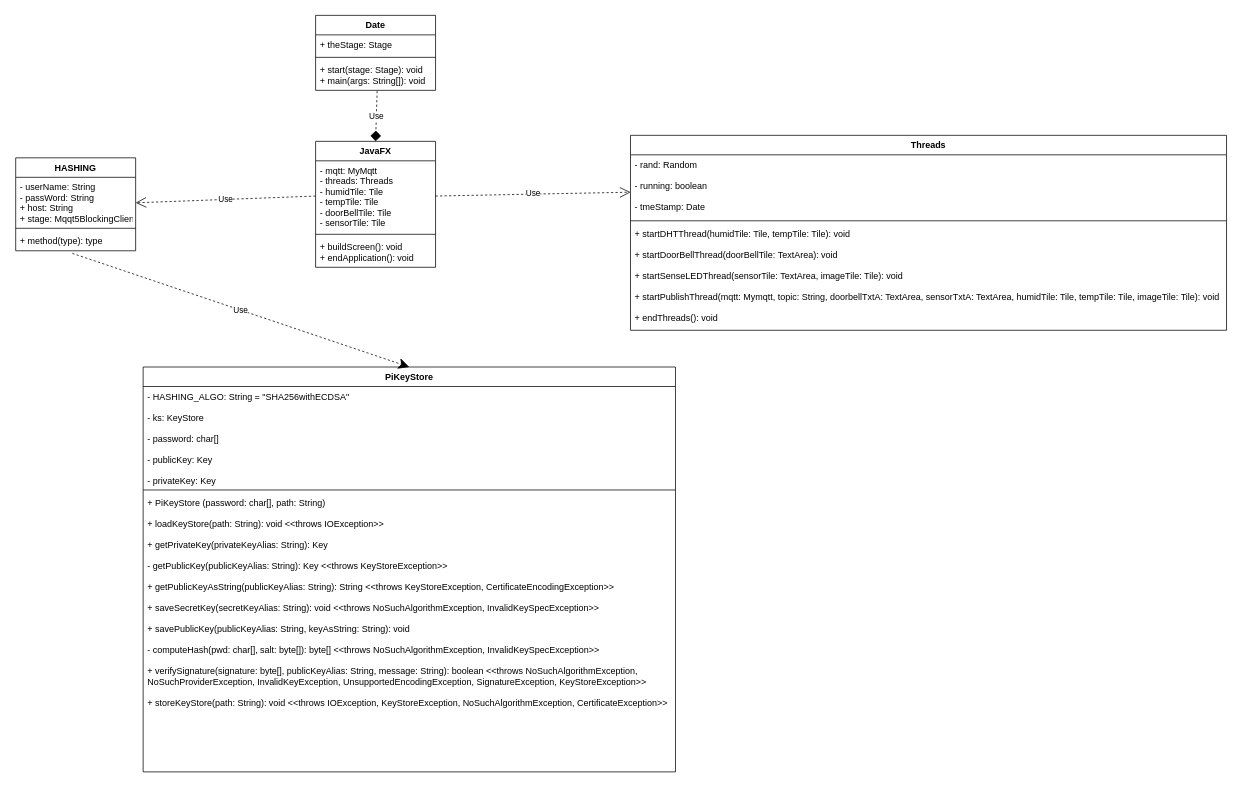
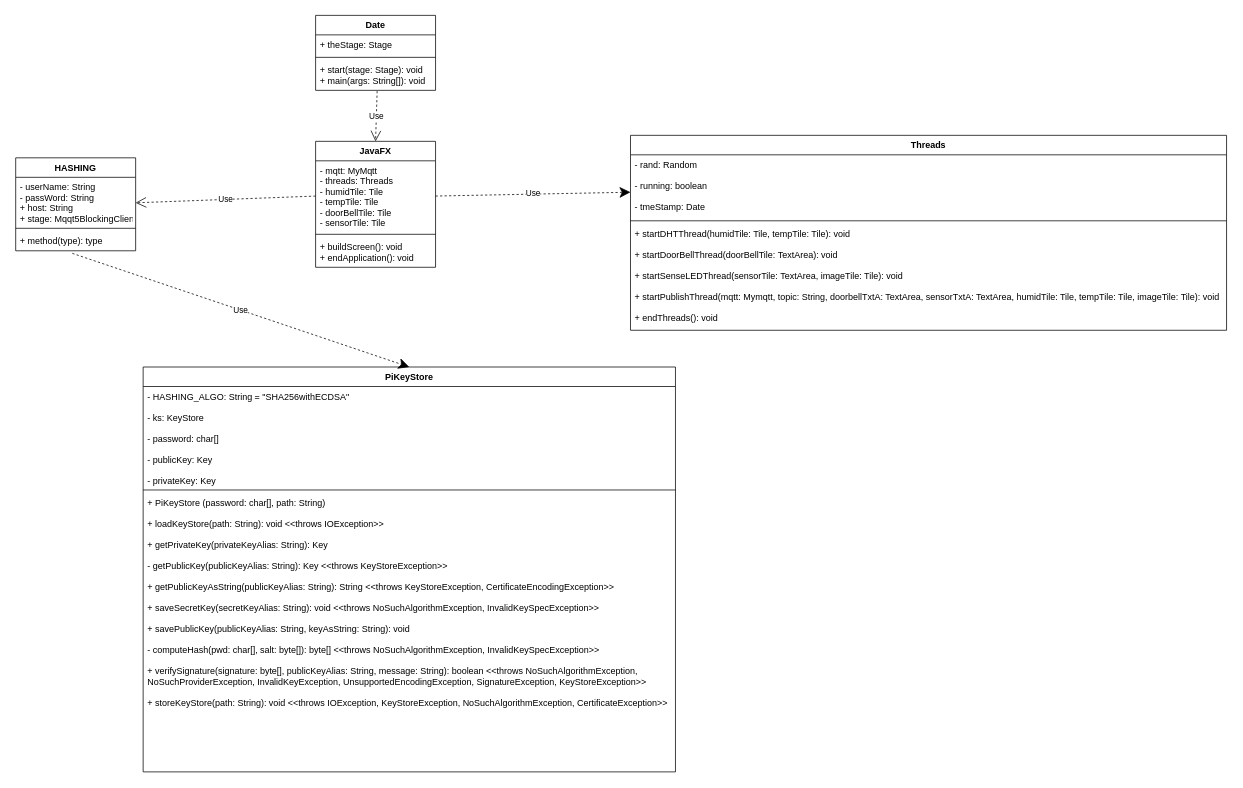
(376, 130) -> (376, 134)
(623, 192) -> (620, 192)
